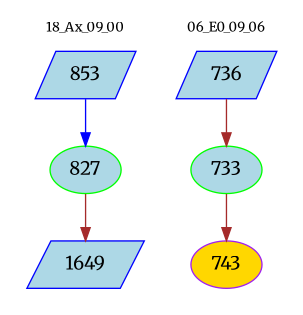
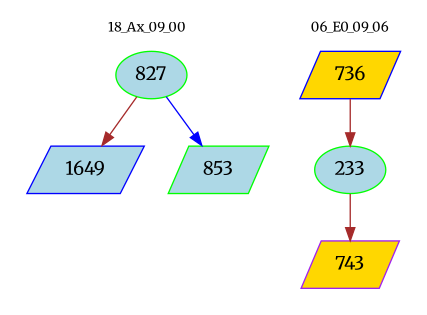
(86, 75) -> (219, 170)
(226, 75) -> (350, 75)
(86, 116) -> (180, 116)
(226, 170) -> (350, 170)
(226, 265) -> (350, 265)
